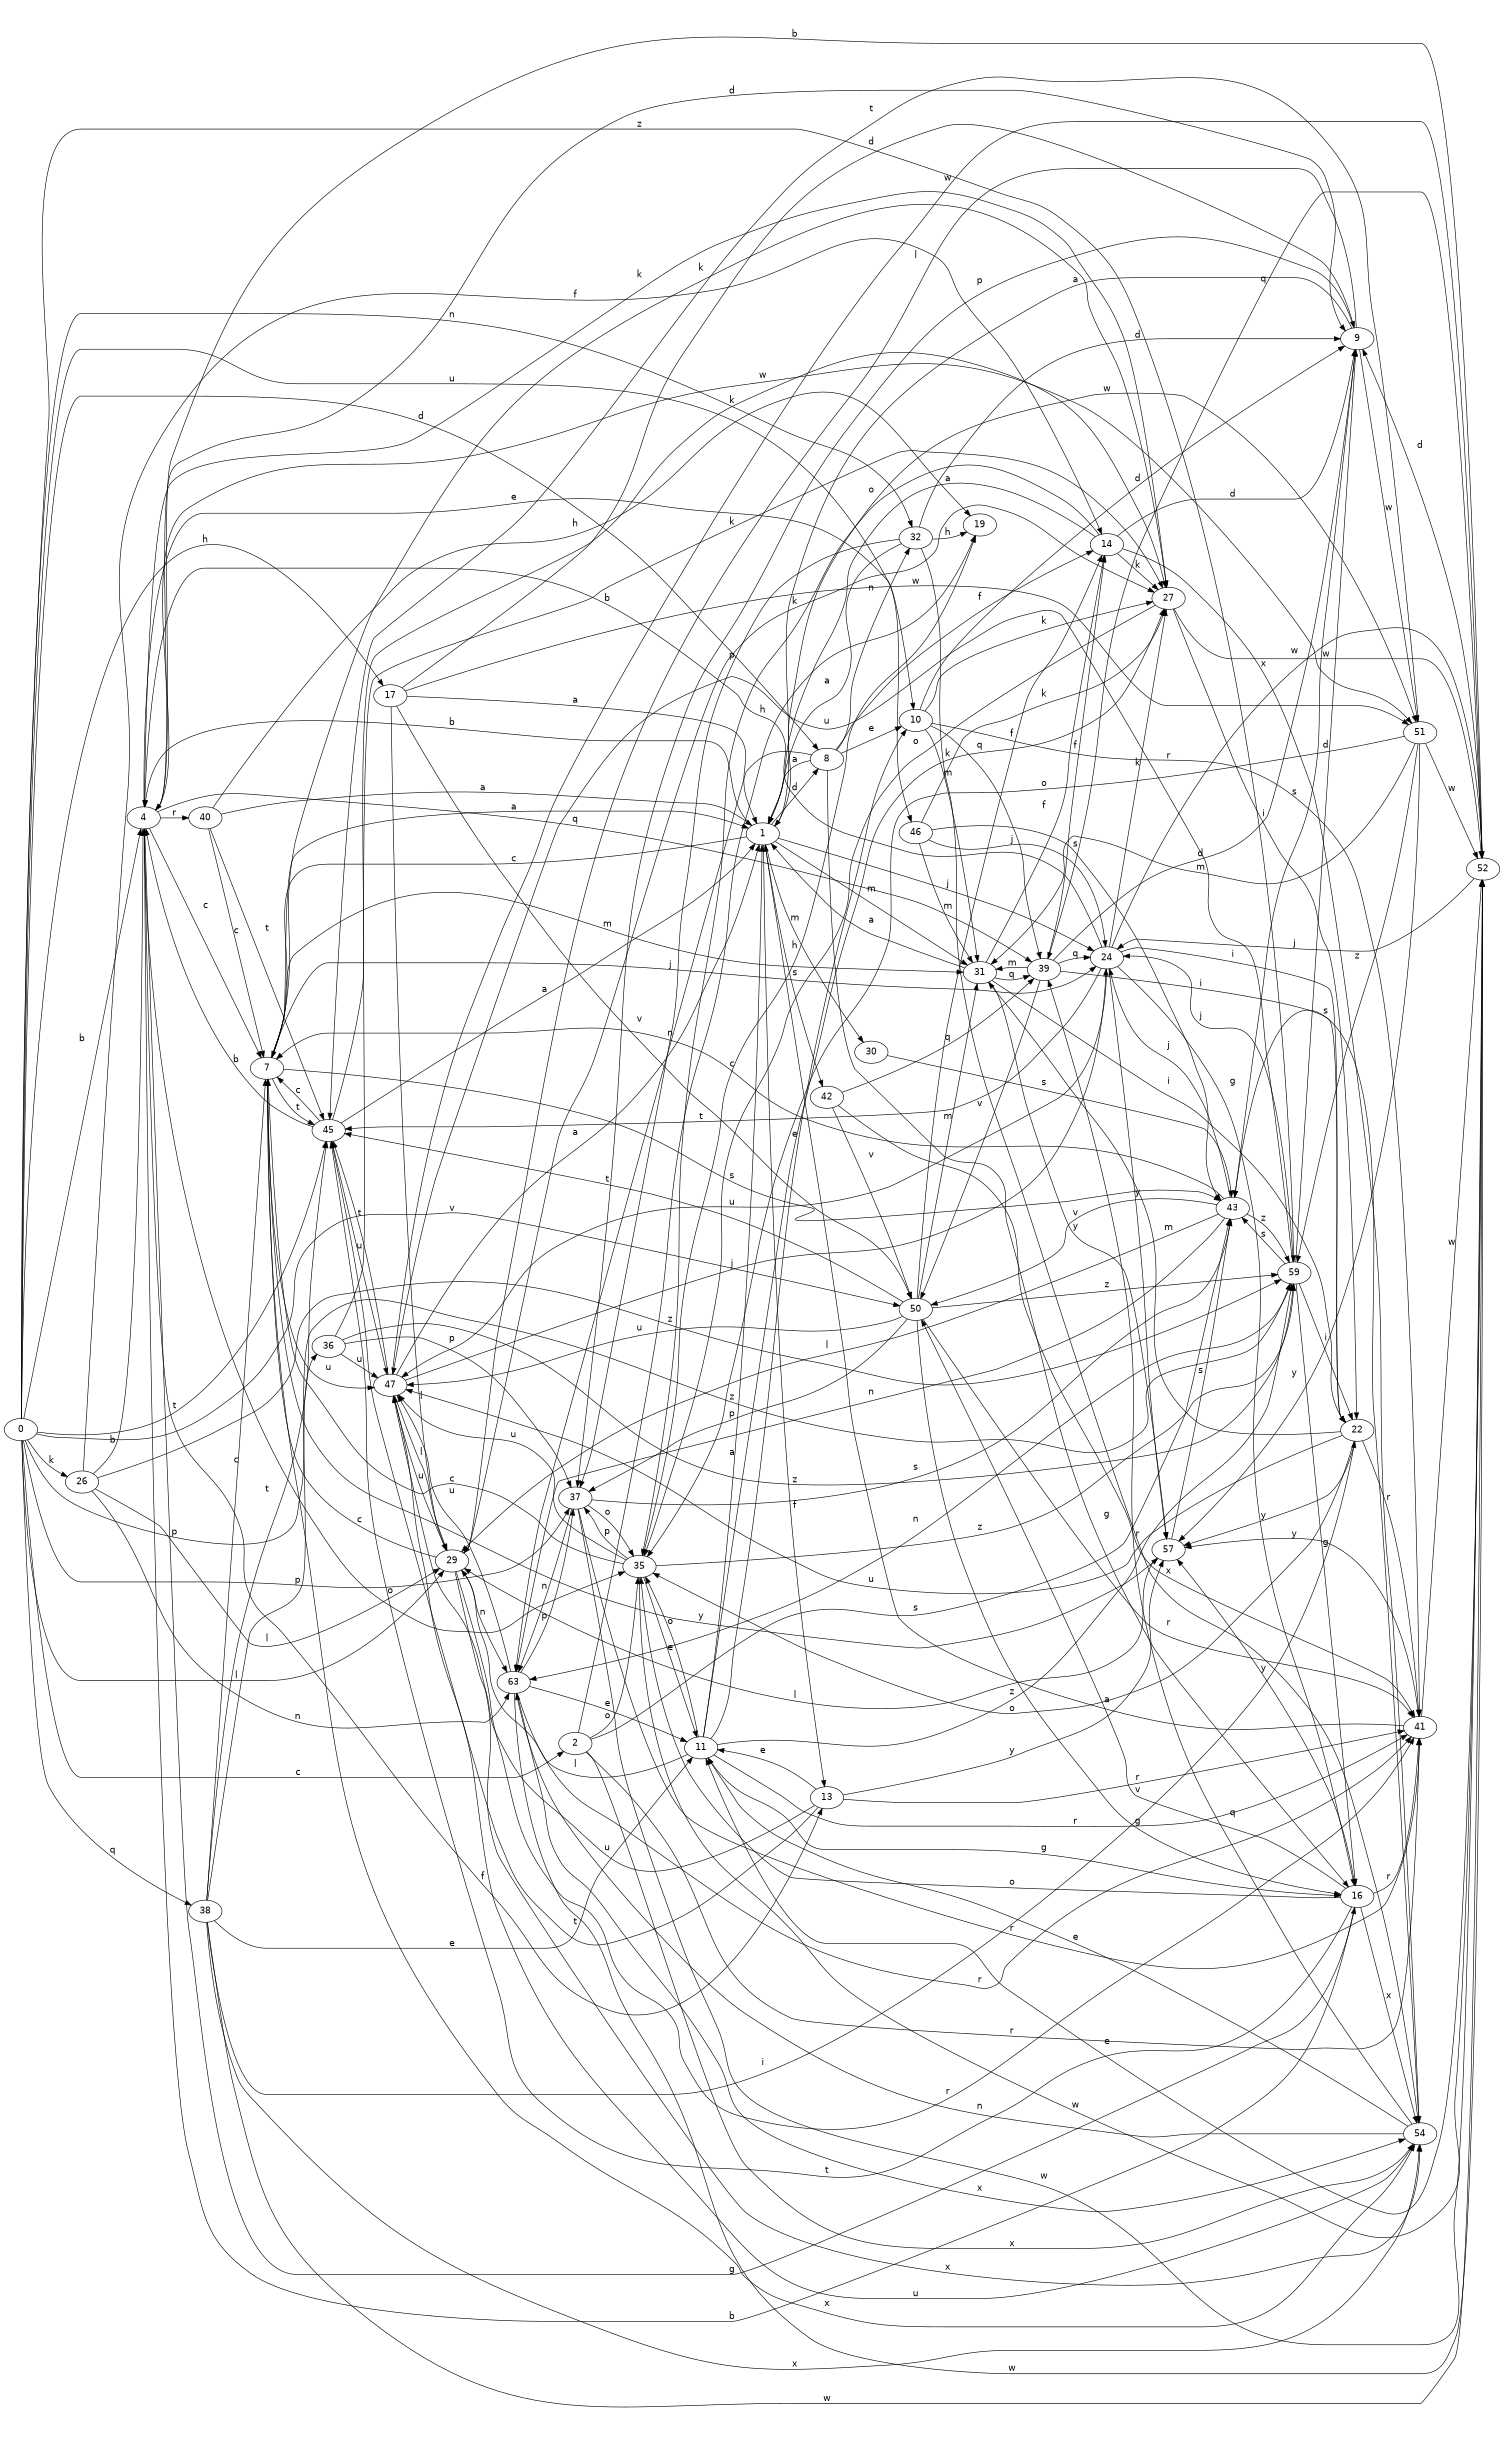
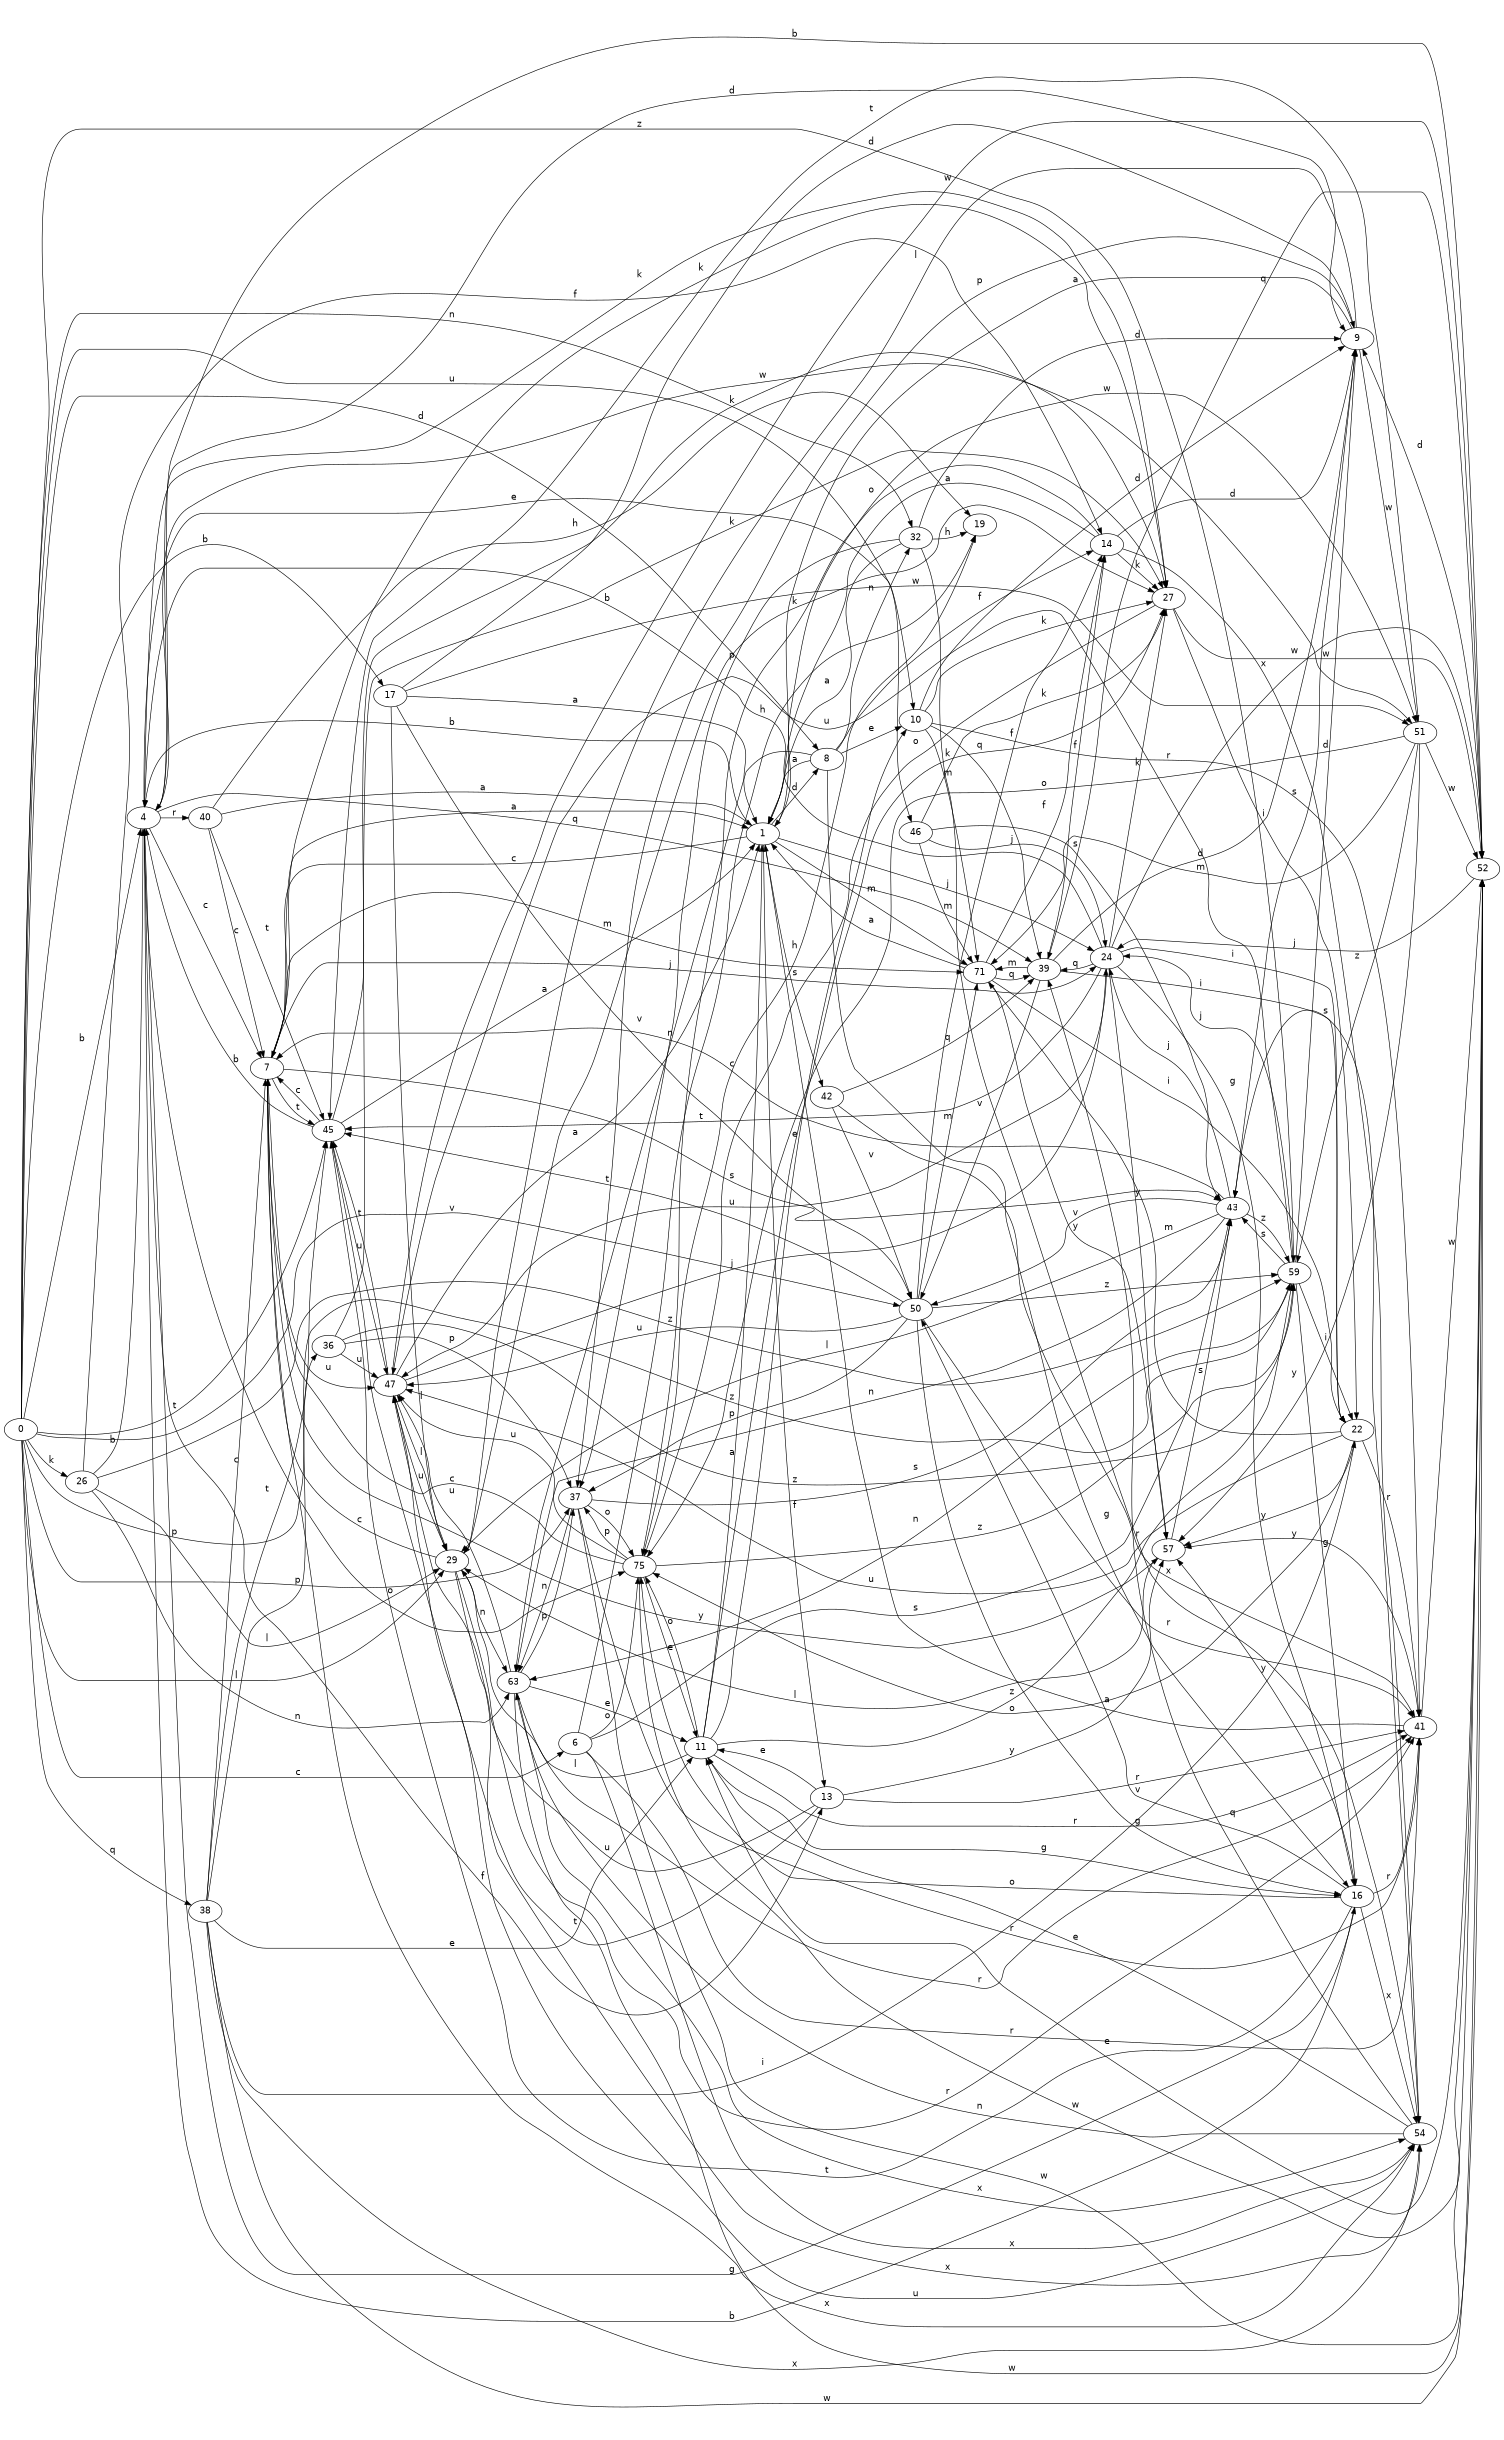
(205, 540) -> (205, 540)
(1071, 959) -> (1080, 968)
(980, 973) -> (980, 973)
(871, 1052) -> none
(639, 1567) -> (639, 1567)
(575, 1744) -> (575, 1744)
